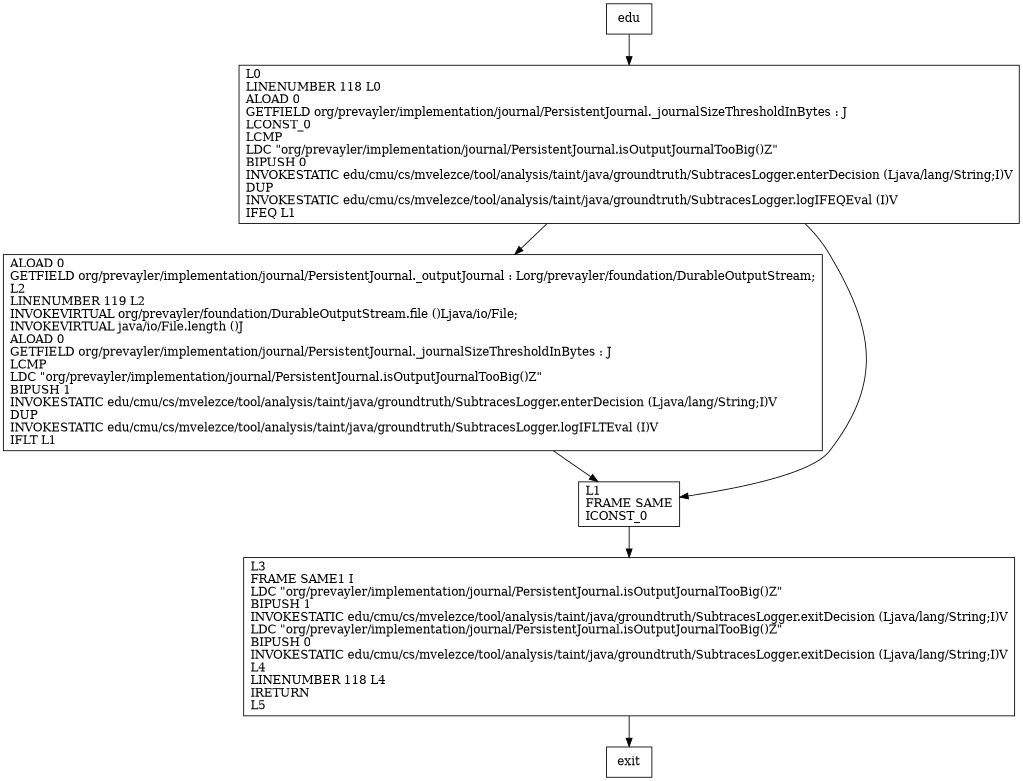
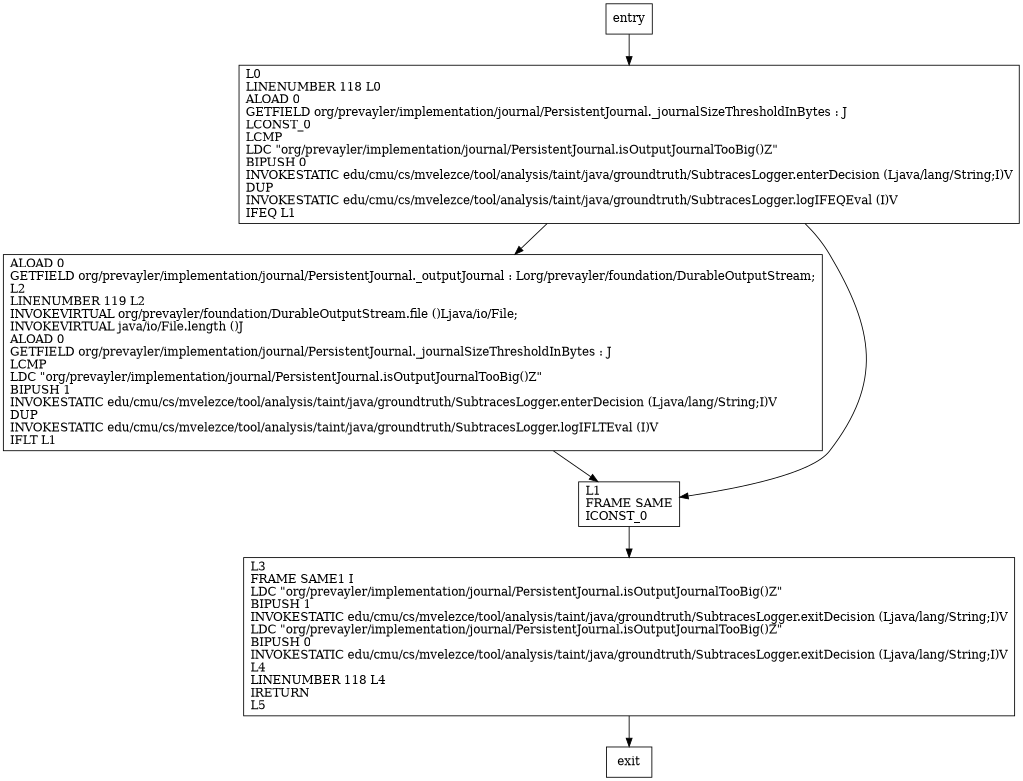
(629, 19) -> (629, 19)
